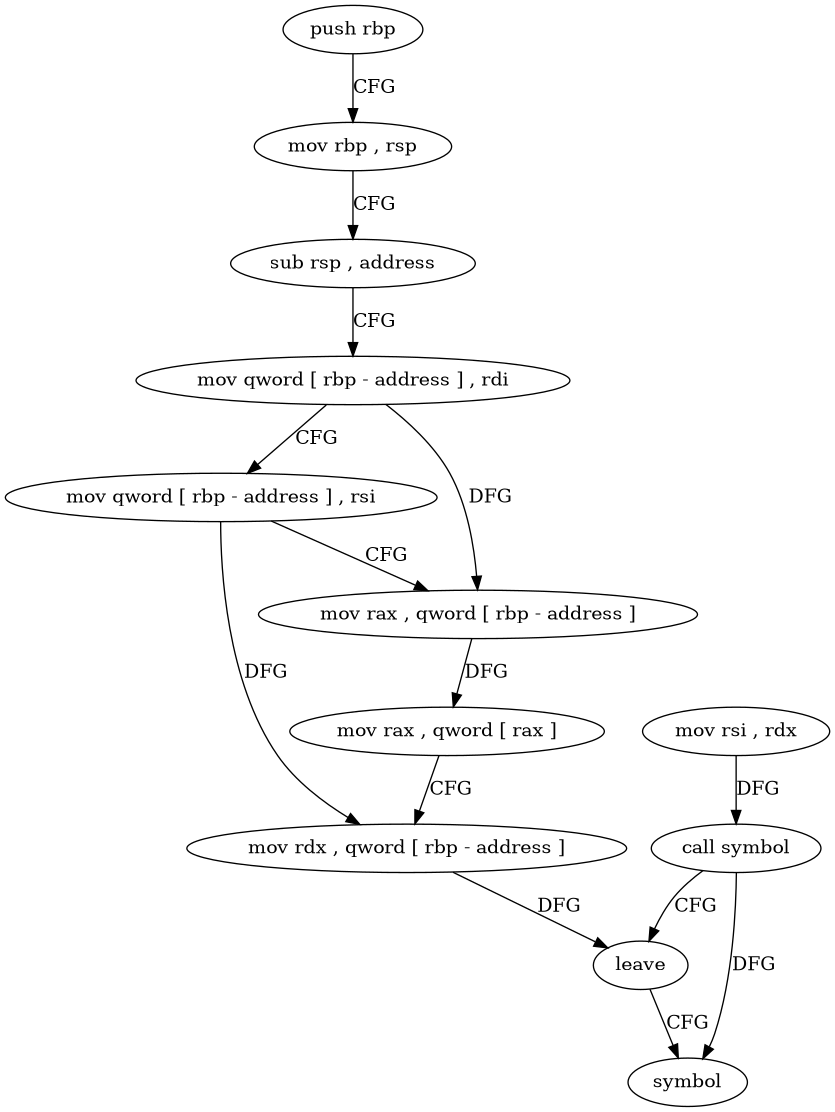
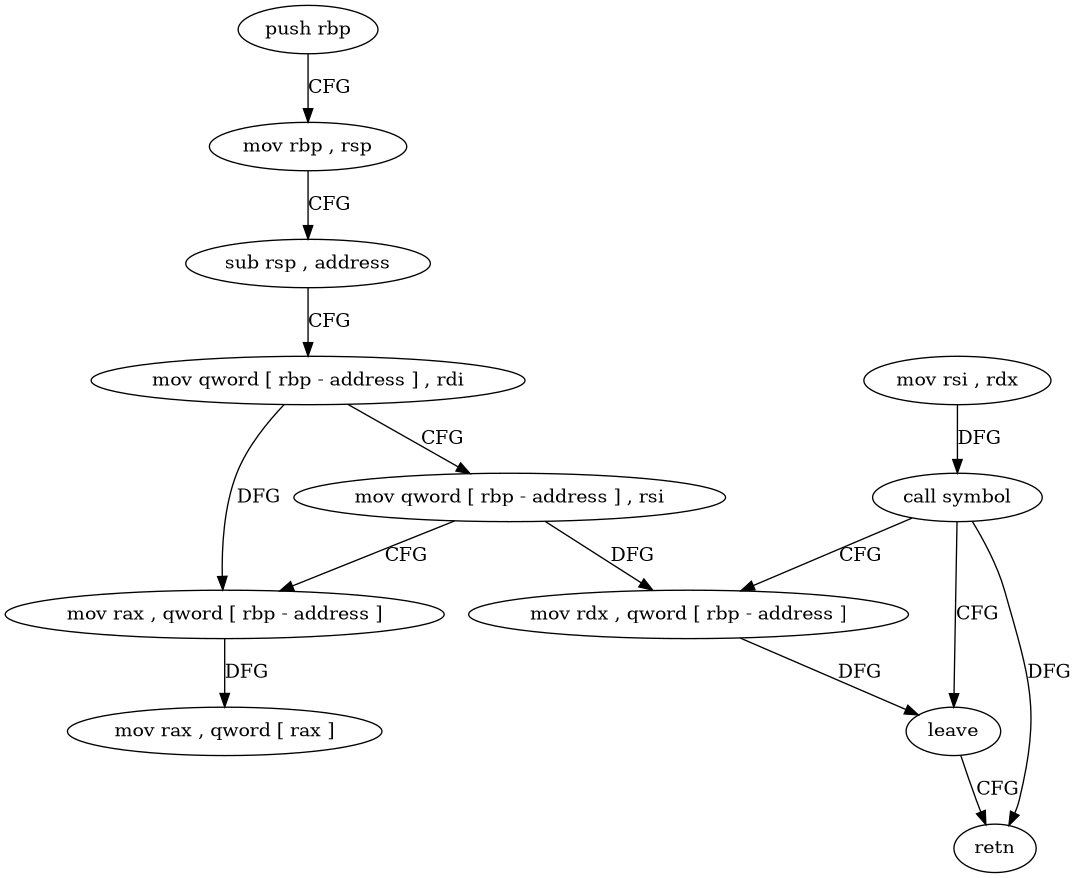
(429, 783) -> (833, 552)
(688, 1082) -> (995, 848)
